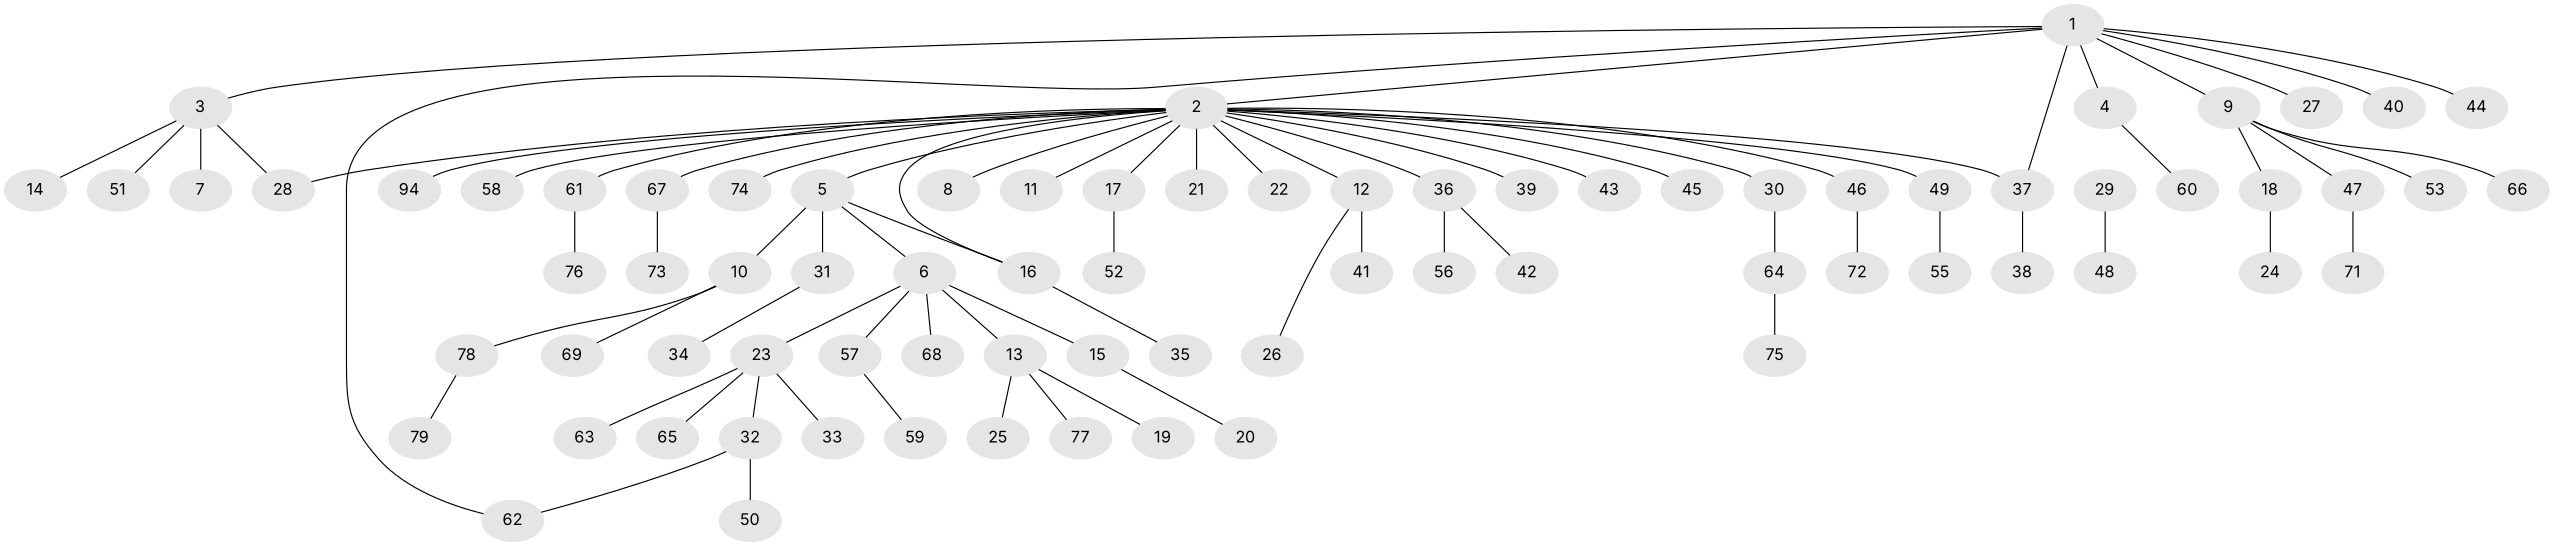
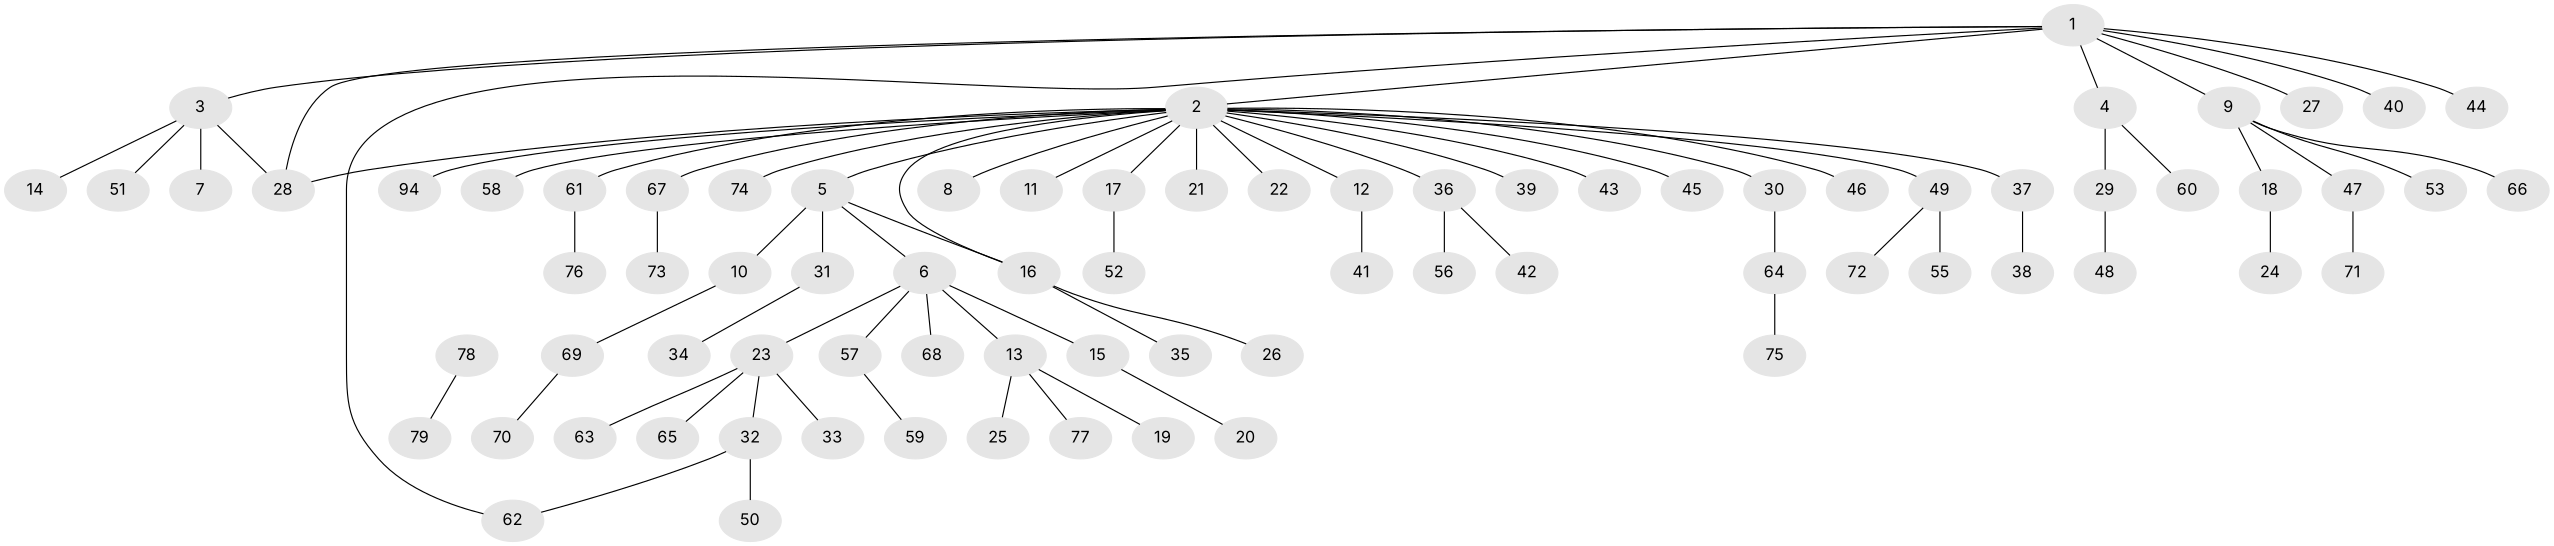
(2048, 108) -> (1137, 39)
none -> (2105, 149)
(1857, 232) -> (1899, 232)
(1311, 270) -> (1150, 316)
(606, 318) -> none
none -> (502, 438)
